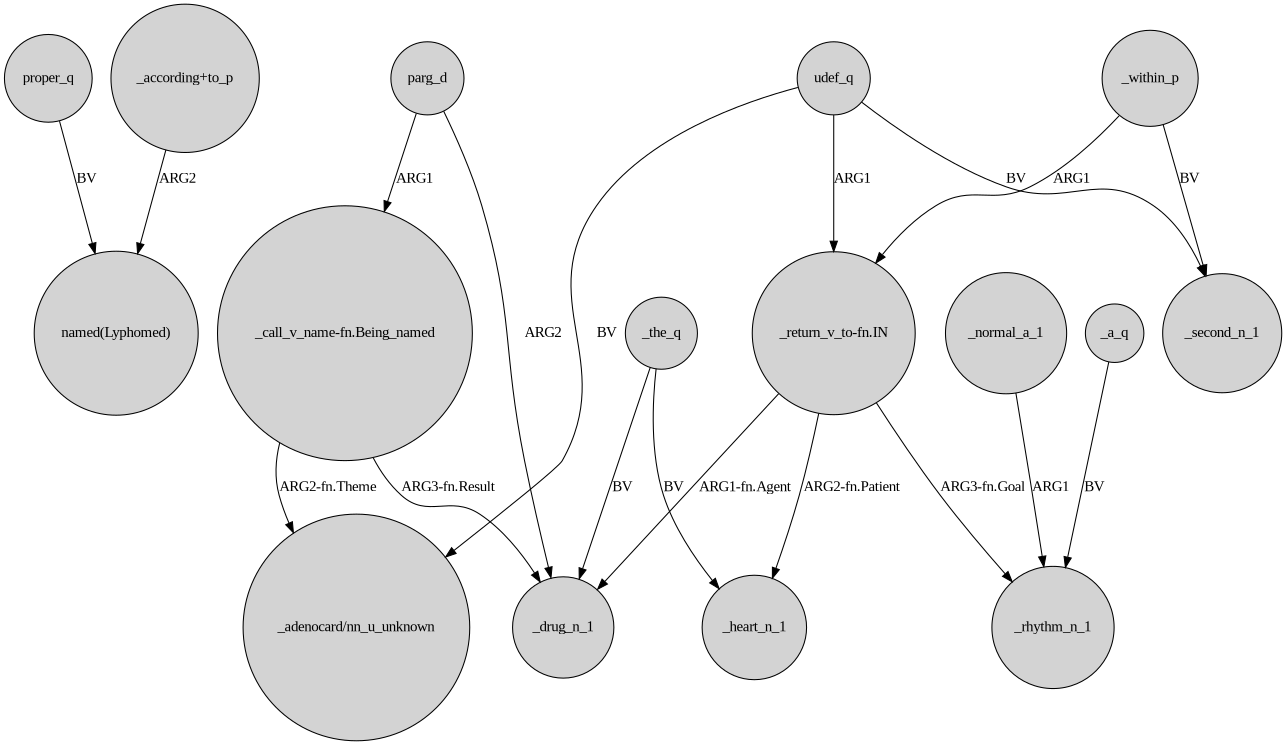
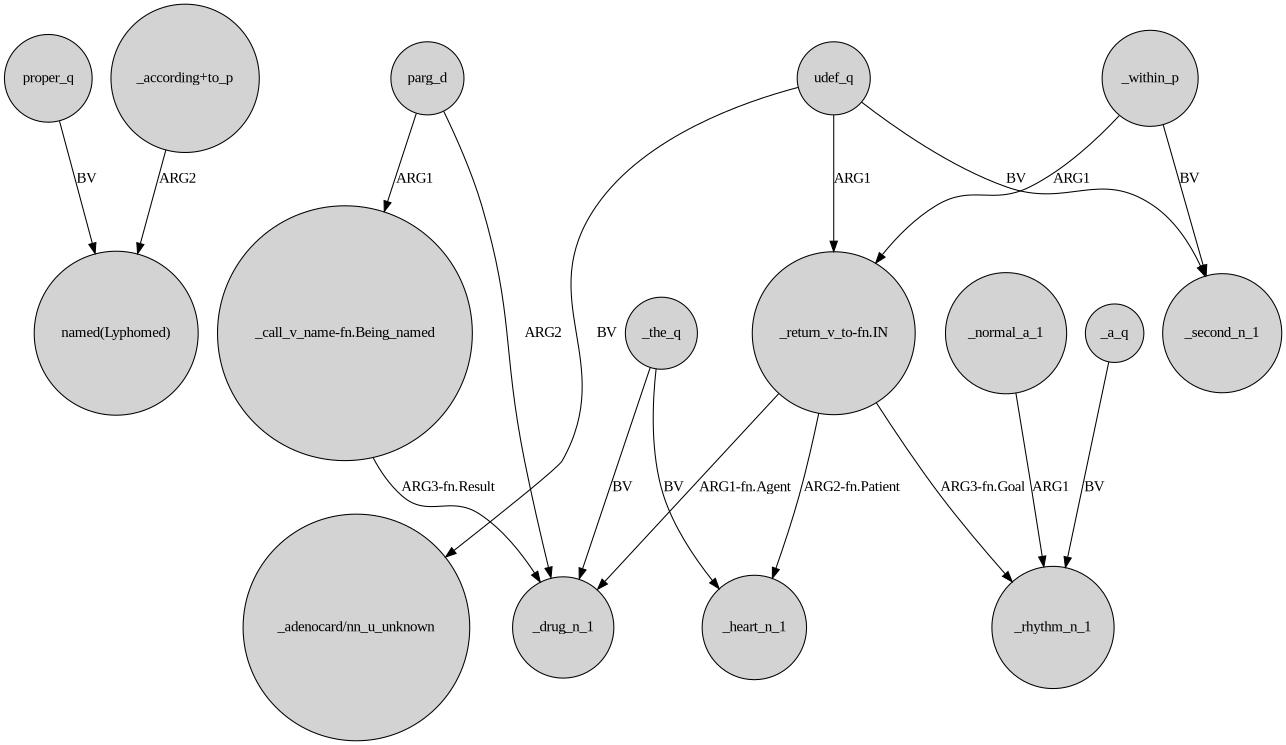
(277, 484) -> none
